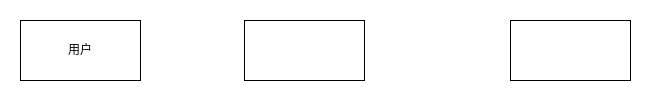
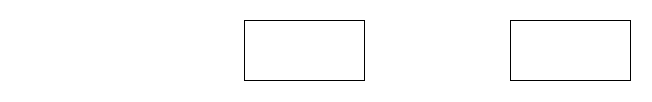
(81, 51) -> none
